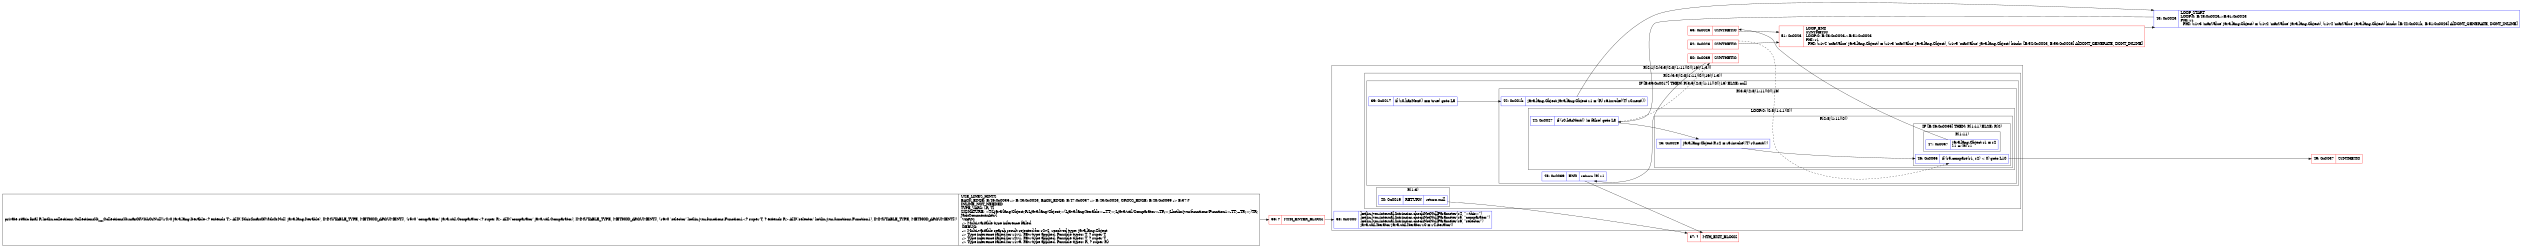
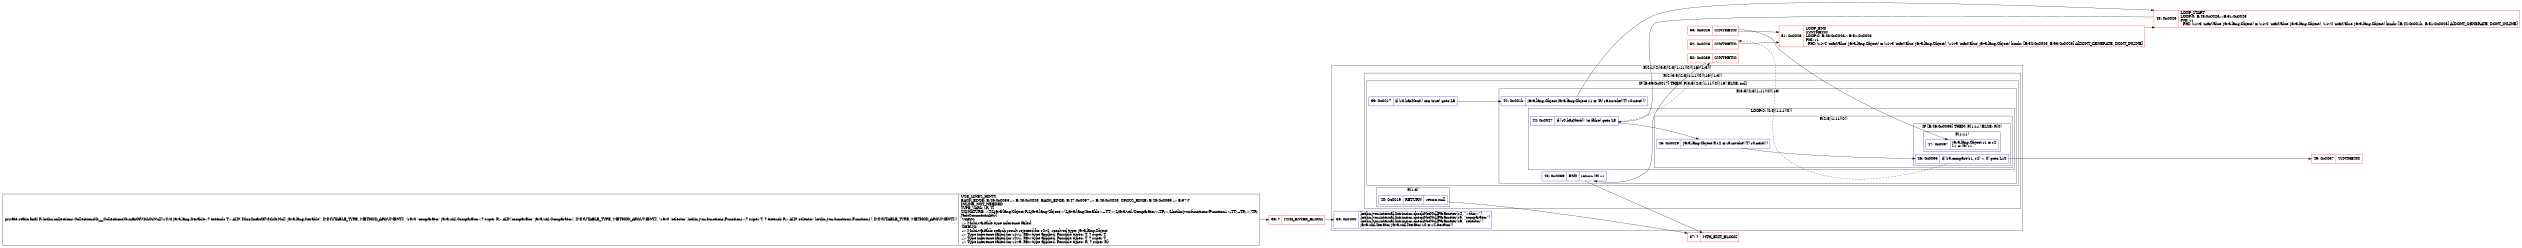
(2337, 19) -> (2337, 19)
(1840, 90) -> (1833, 86)
(1794, 164) -> (1796, 165)
